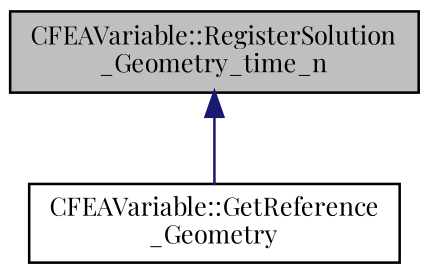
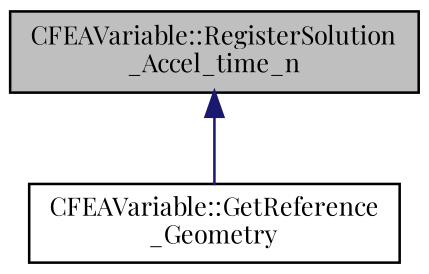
(214, 52) -> (214, 52)
